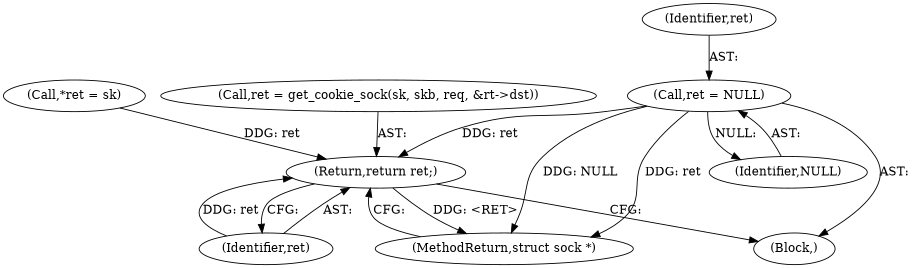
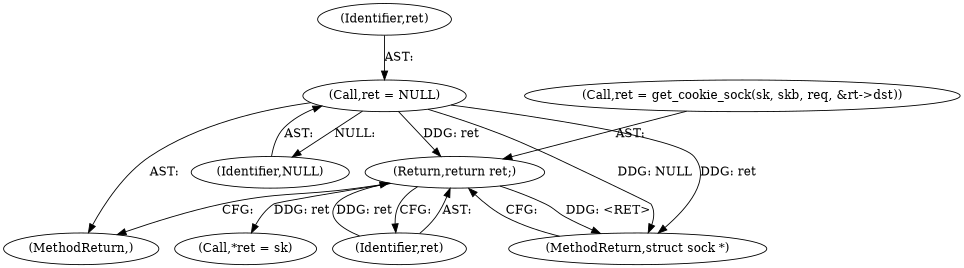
(219, 132) -> (297, 199)
(794, 249) -> (81, 249)
